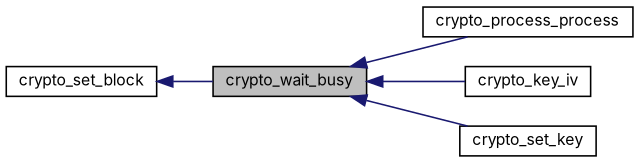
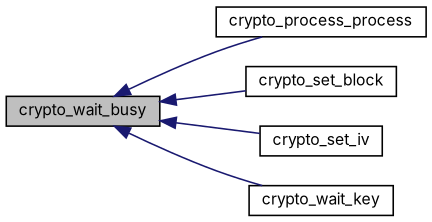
(193, 81) -> (211, 95)
(528, 81) -> (321, 141)
(528, 141) -> (321, 201)
